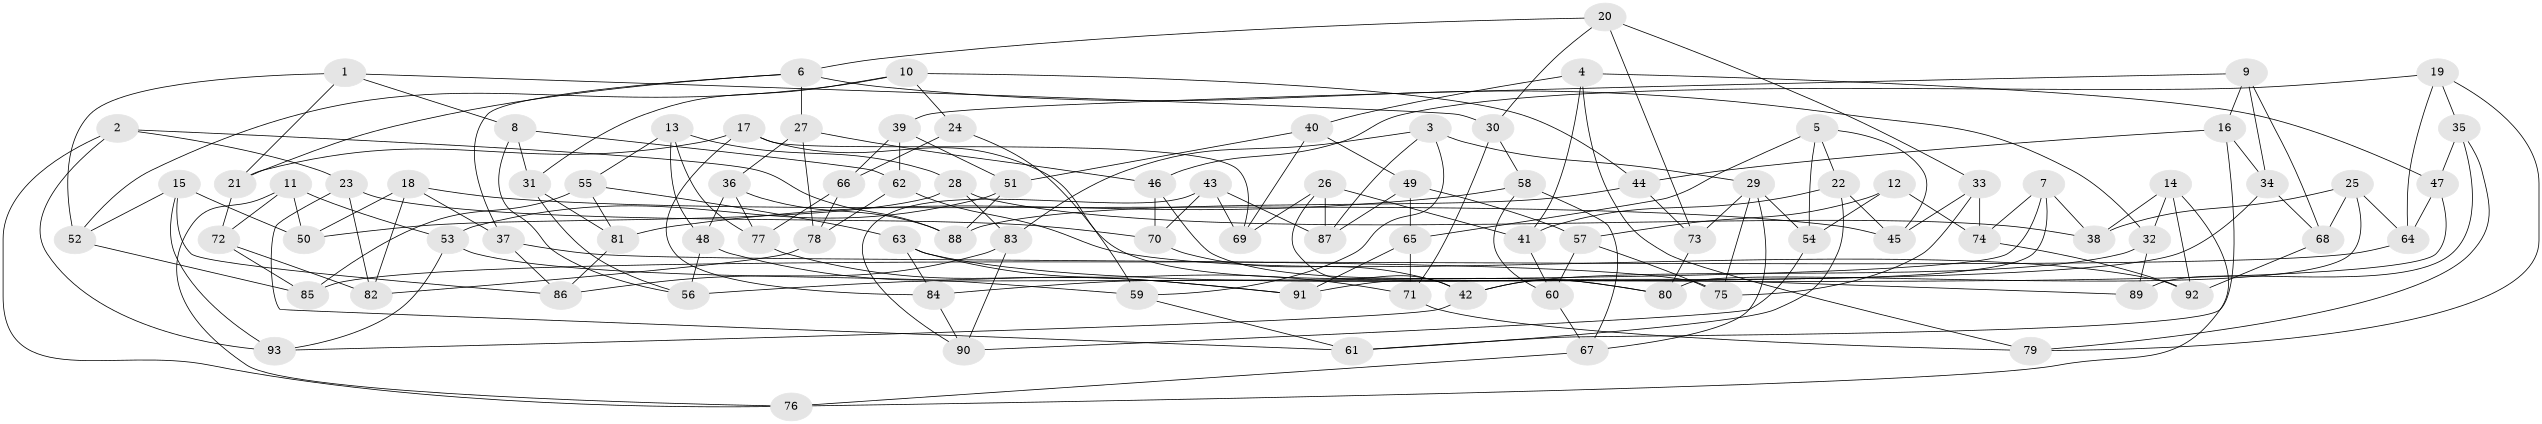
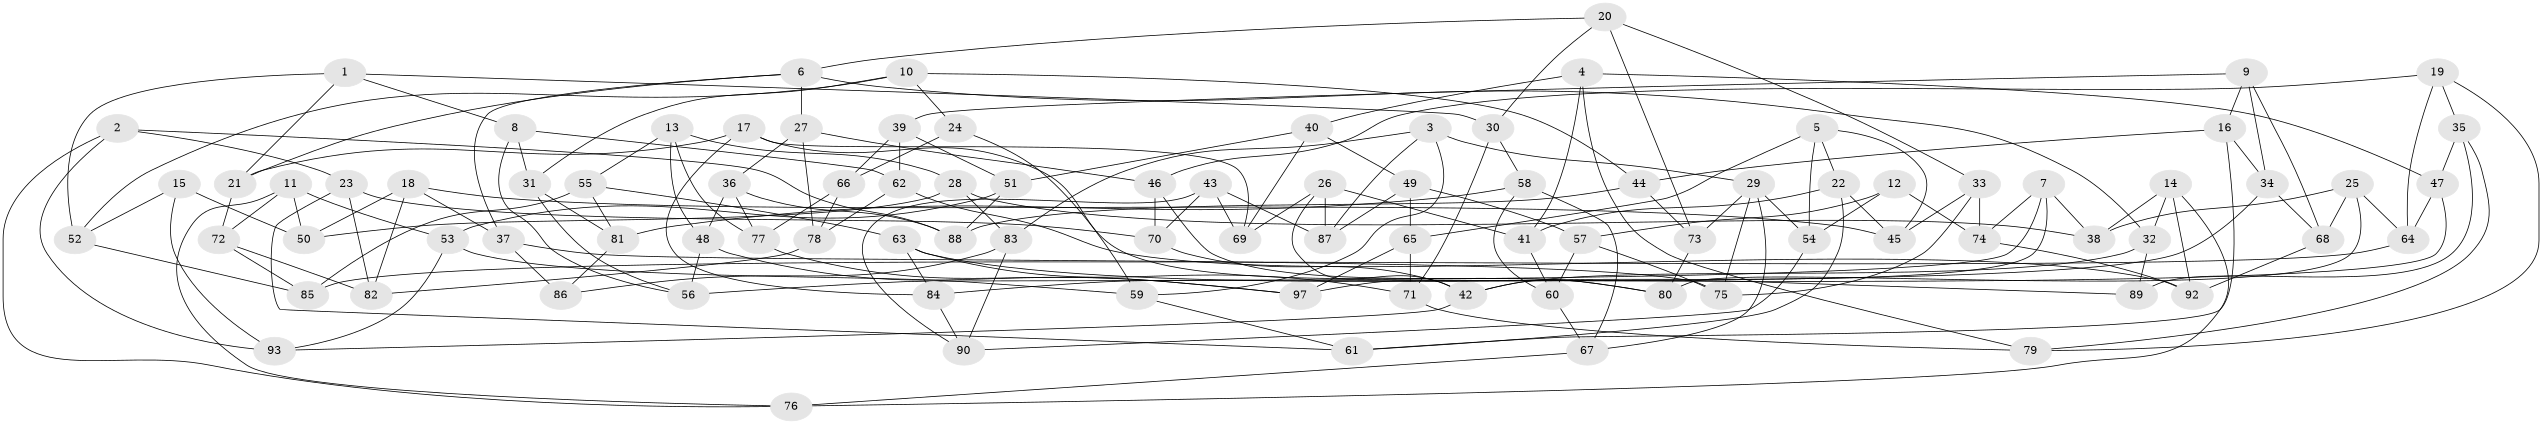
(346, 276) -> none
(1300, 296) -> (1300, 296)
